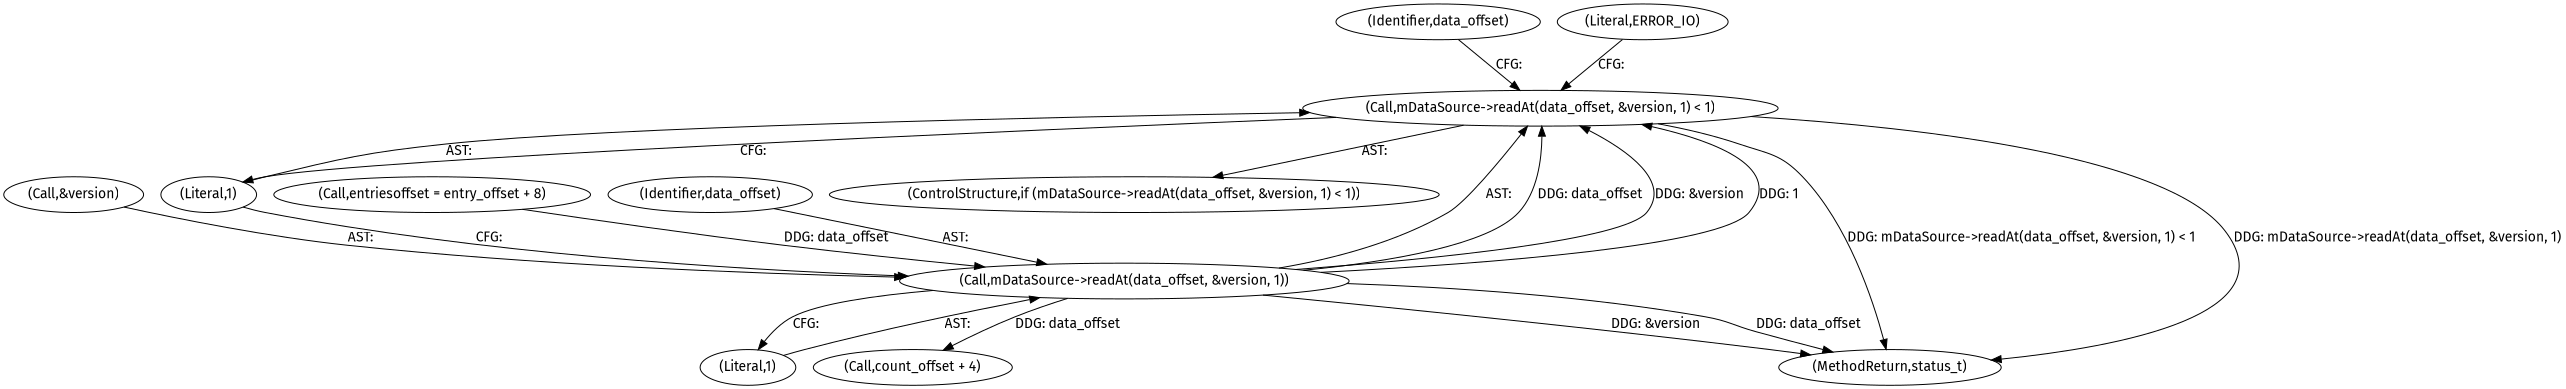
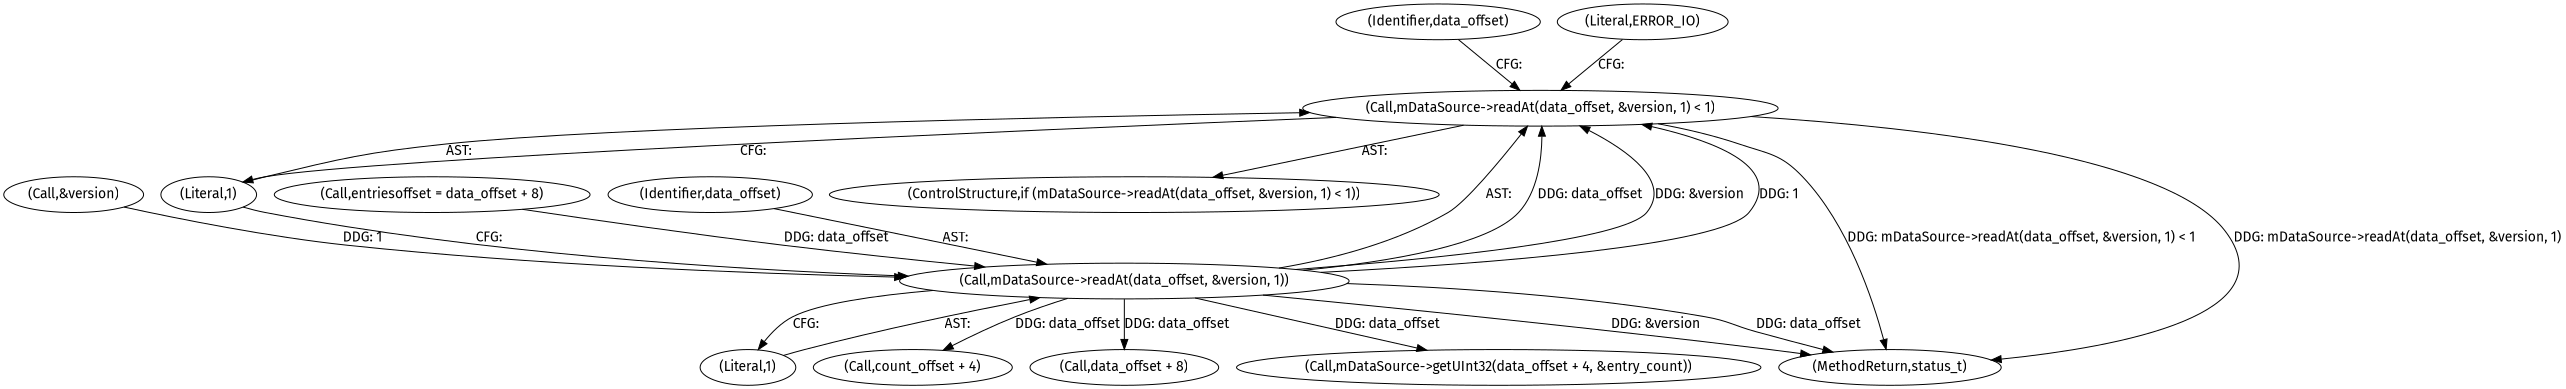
(432, 195) -> (432, 195)
(363, 238) -> (363, 238)
none -> (1124, 367)
none -> (1499, 367)
